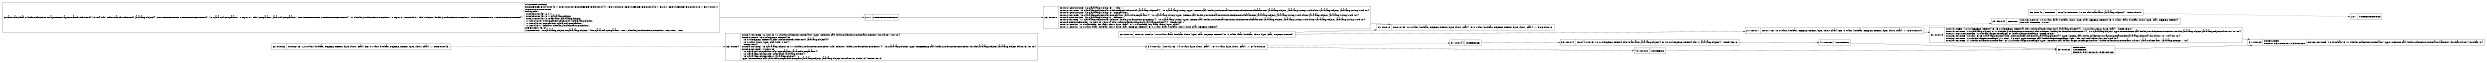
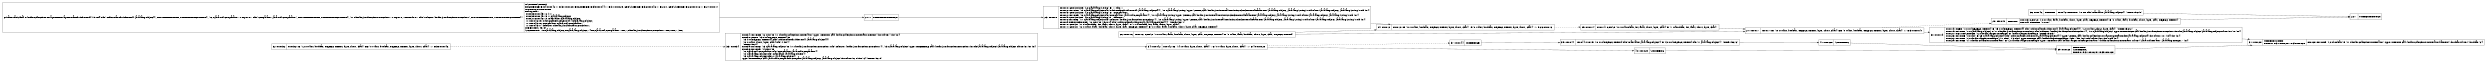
(2246, 15) -> (2246, 15)
none -> (2264, 18)
none -> (1650, 27)
(2272, 41) -> (2274, 41)
